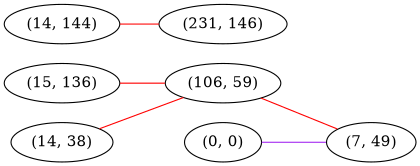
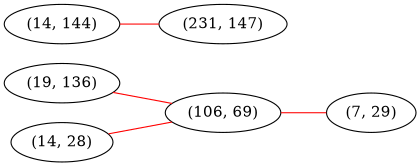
(223, 24) -> (223, 24)
(62, 83) -> (62, 83)
(223, 83) -> (223, 113)
(62, 142) -> (62, 142)
(223, 142) -> none
(371, 142) -> (371, 113)
